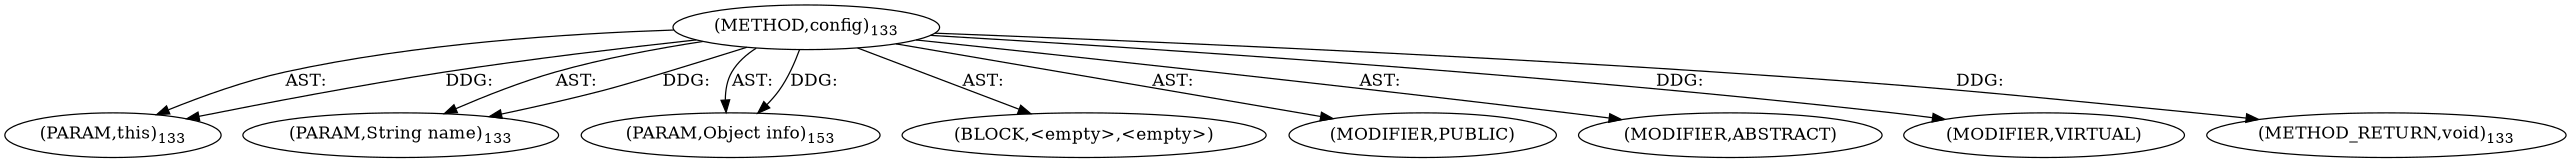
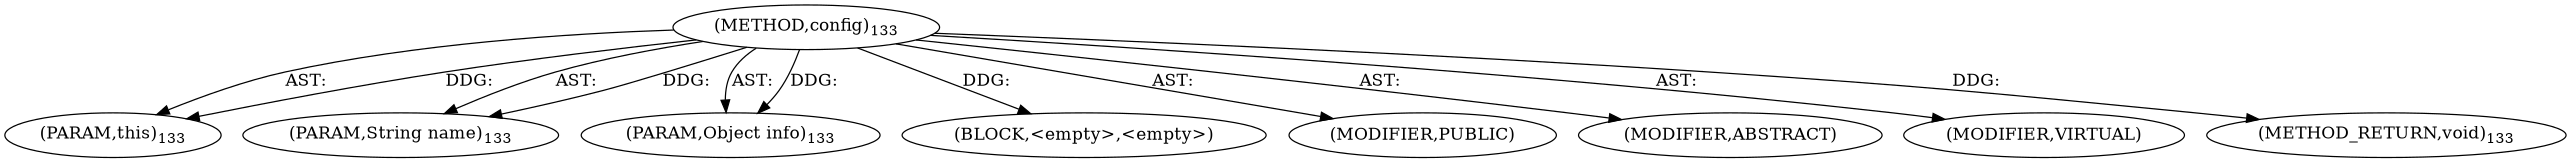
(986, 81) -> (989, 81)
(1683, 81) -> (1679, 81)
(821, 133) -> (821, 133)
